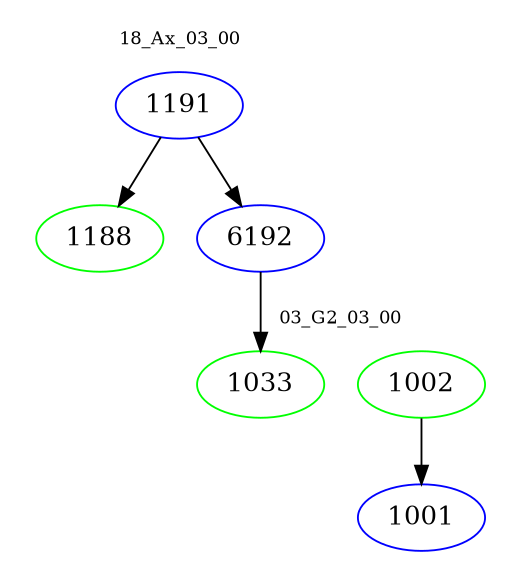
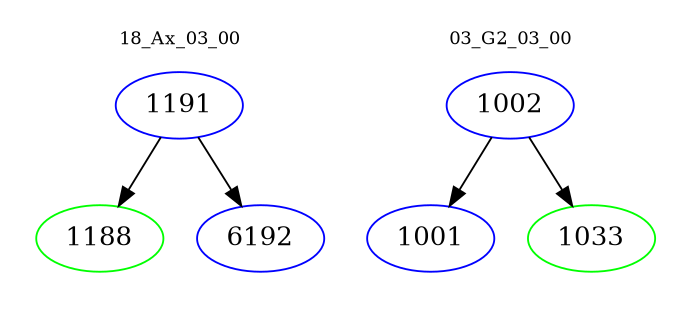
(261, 313) -> (546, 164)
(421, 385) -> (510, 105)
